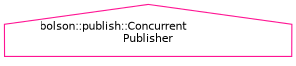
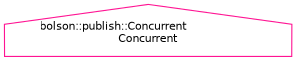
(148, 33) -> (148, 33)
